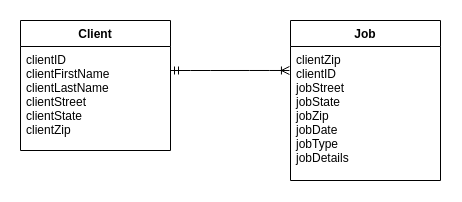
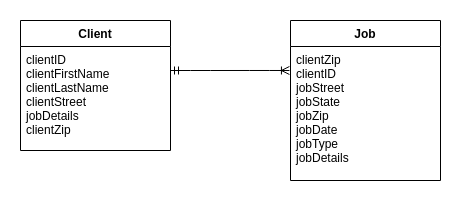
(50, 60) -> (50, 60)
